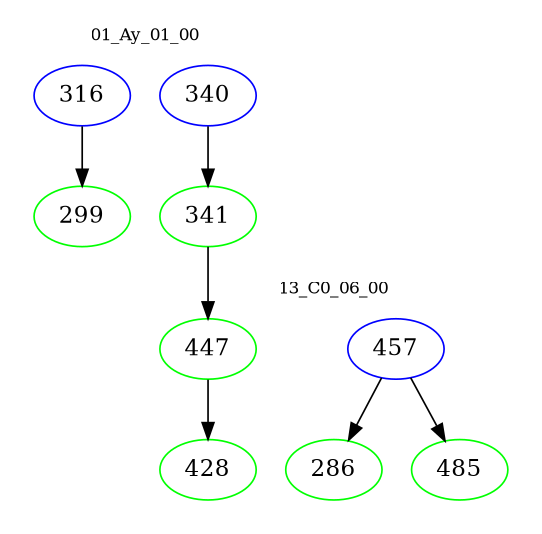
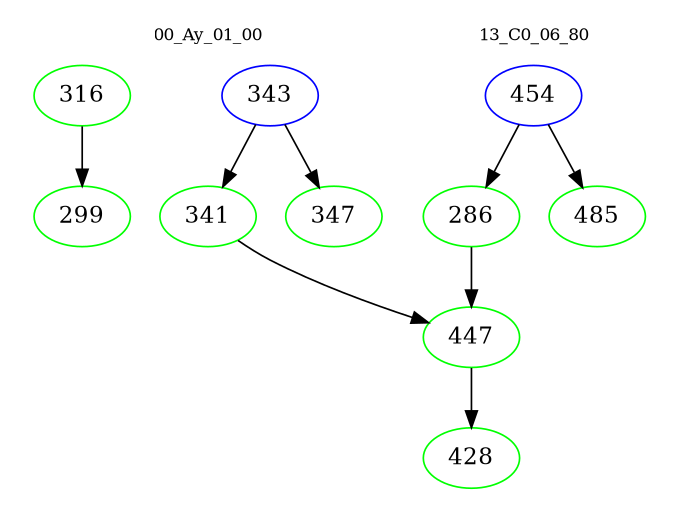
(145, 36) -> (208, 36)
(82, 96) -> (82, 96)
(208, 96) -> (270, 96)
none -> (334, 216)
none -> (471, 269)
(334, 289) -> (534, 36)
(396, 349) -> (534, 96)
